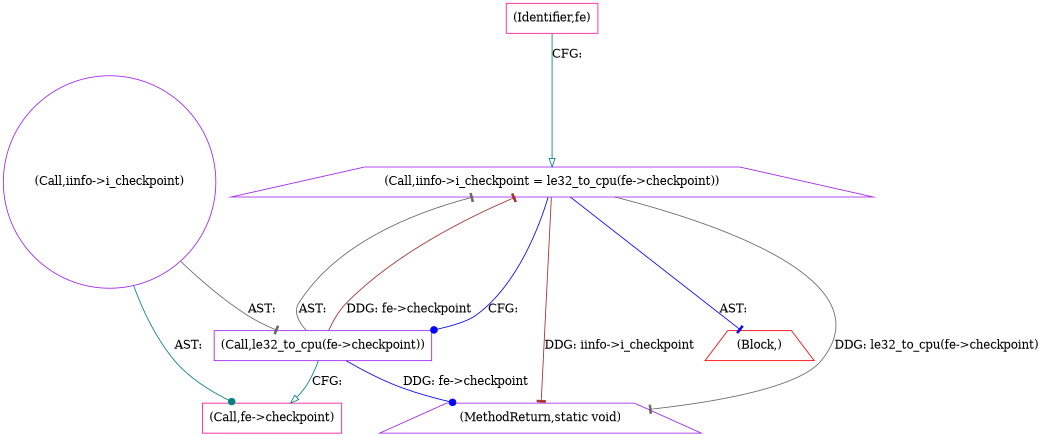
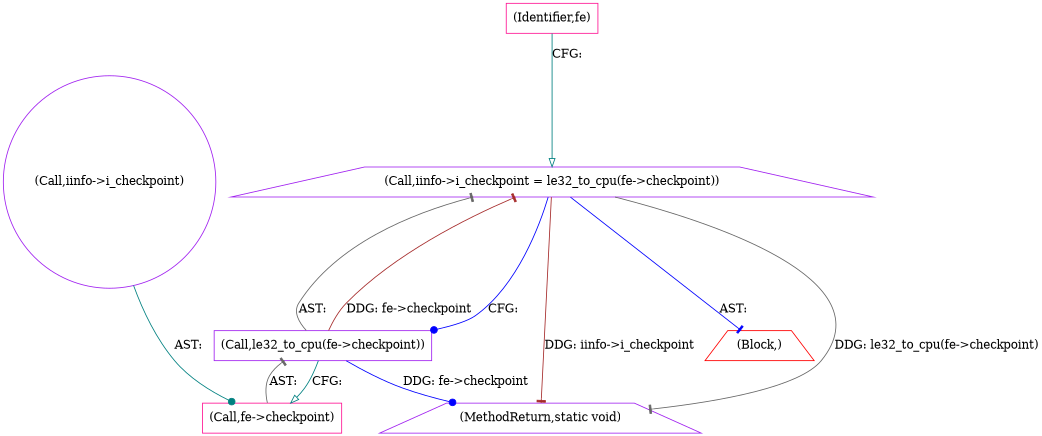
(224, 299) -> (267, 381)
